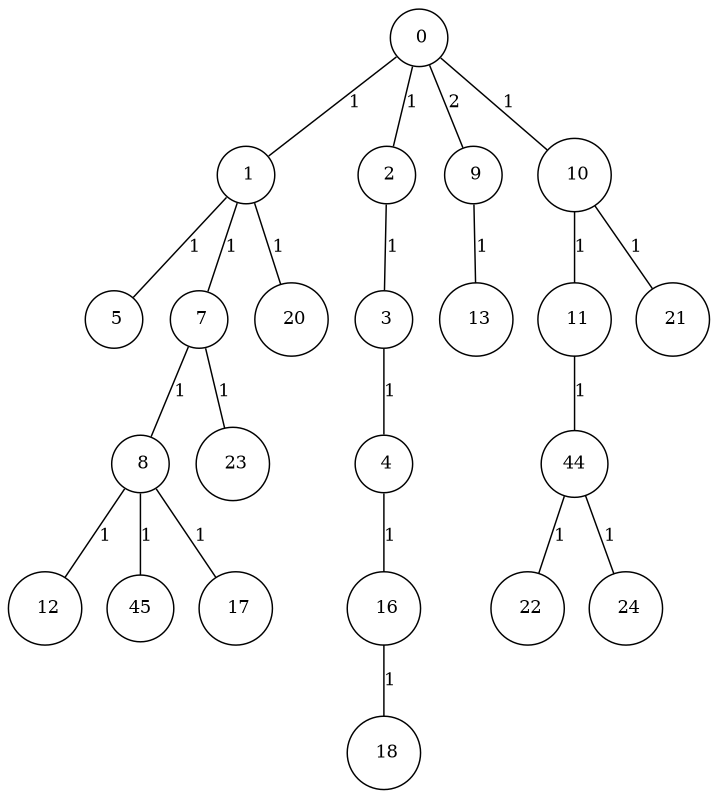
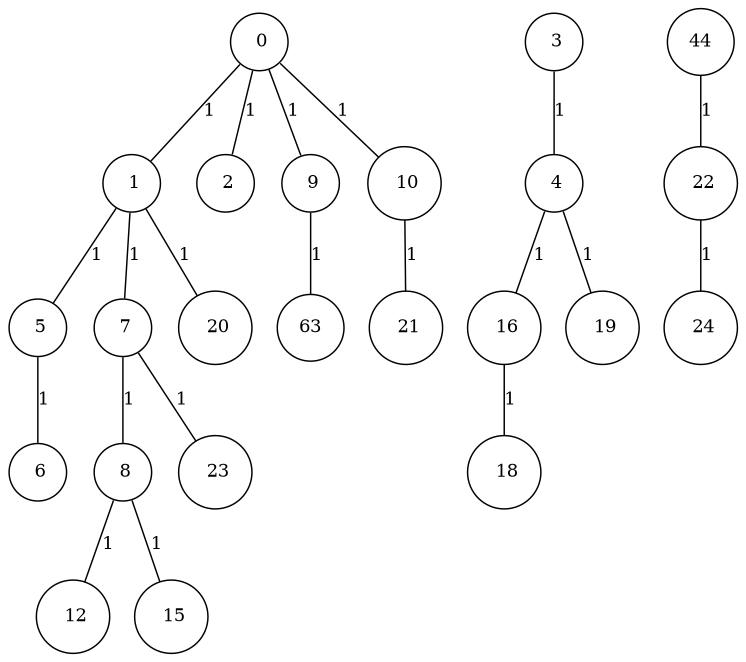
(454, 103) -> (293, 111)
(385, 247) -> none
(476, 320) -> (311, 328)
(575, 320) -> none
none -> (603, 328)
none -> (38, 472)
(600, 535) -> (701, 256)
(140, 608) -> (171, 617)
(236, 608) -> none
